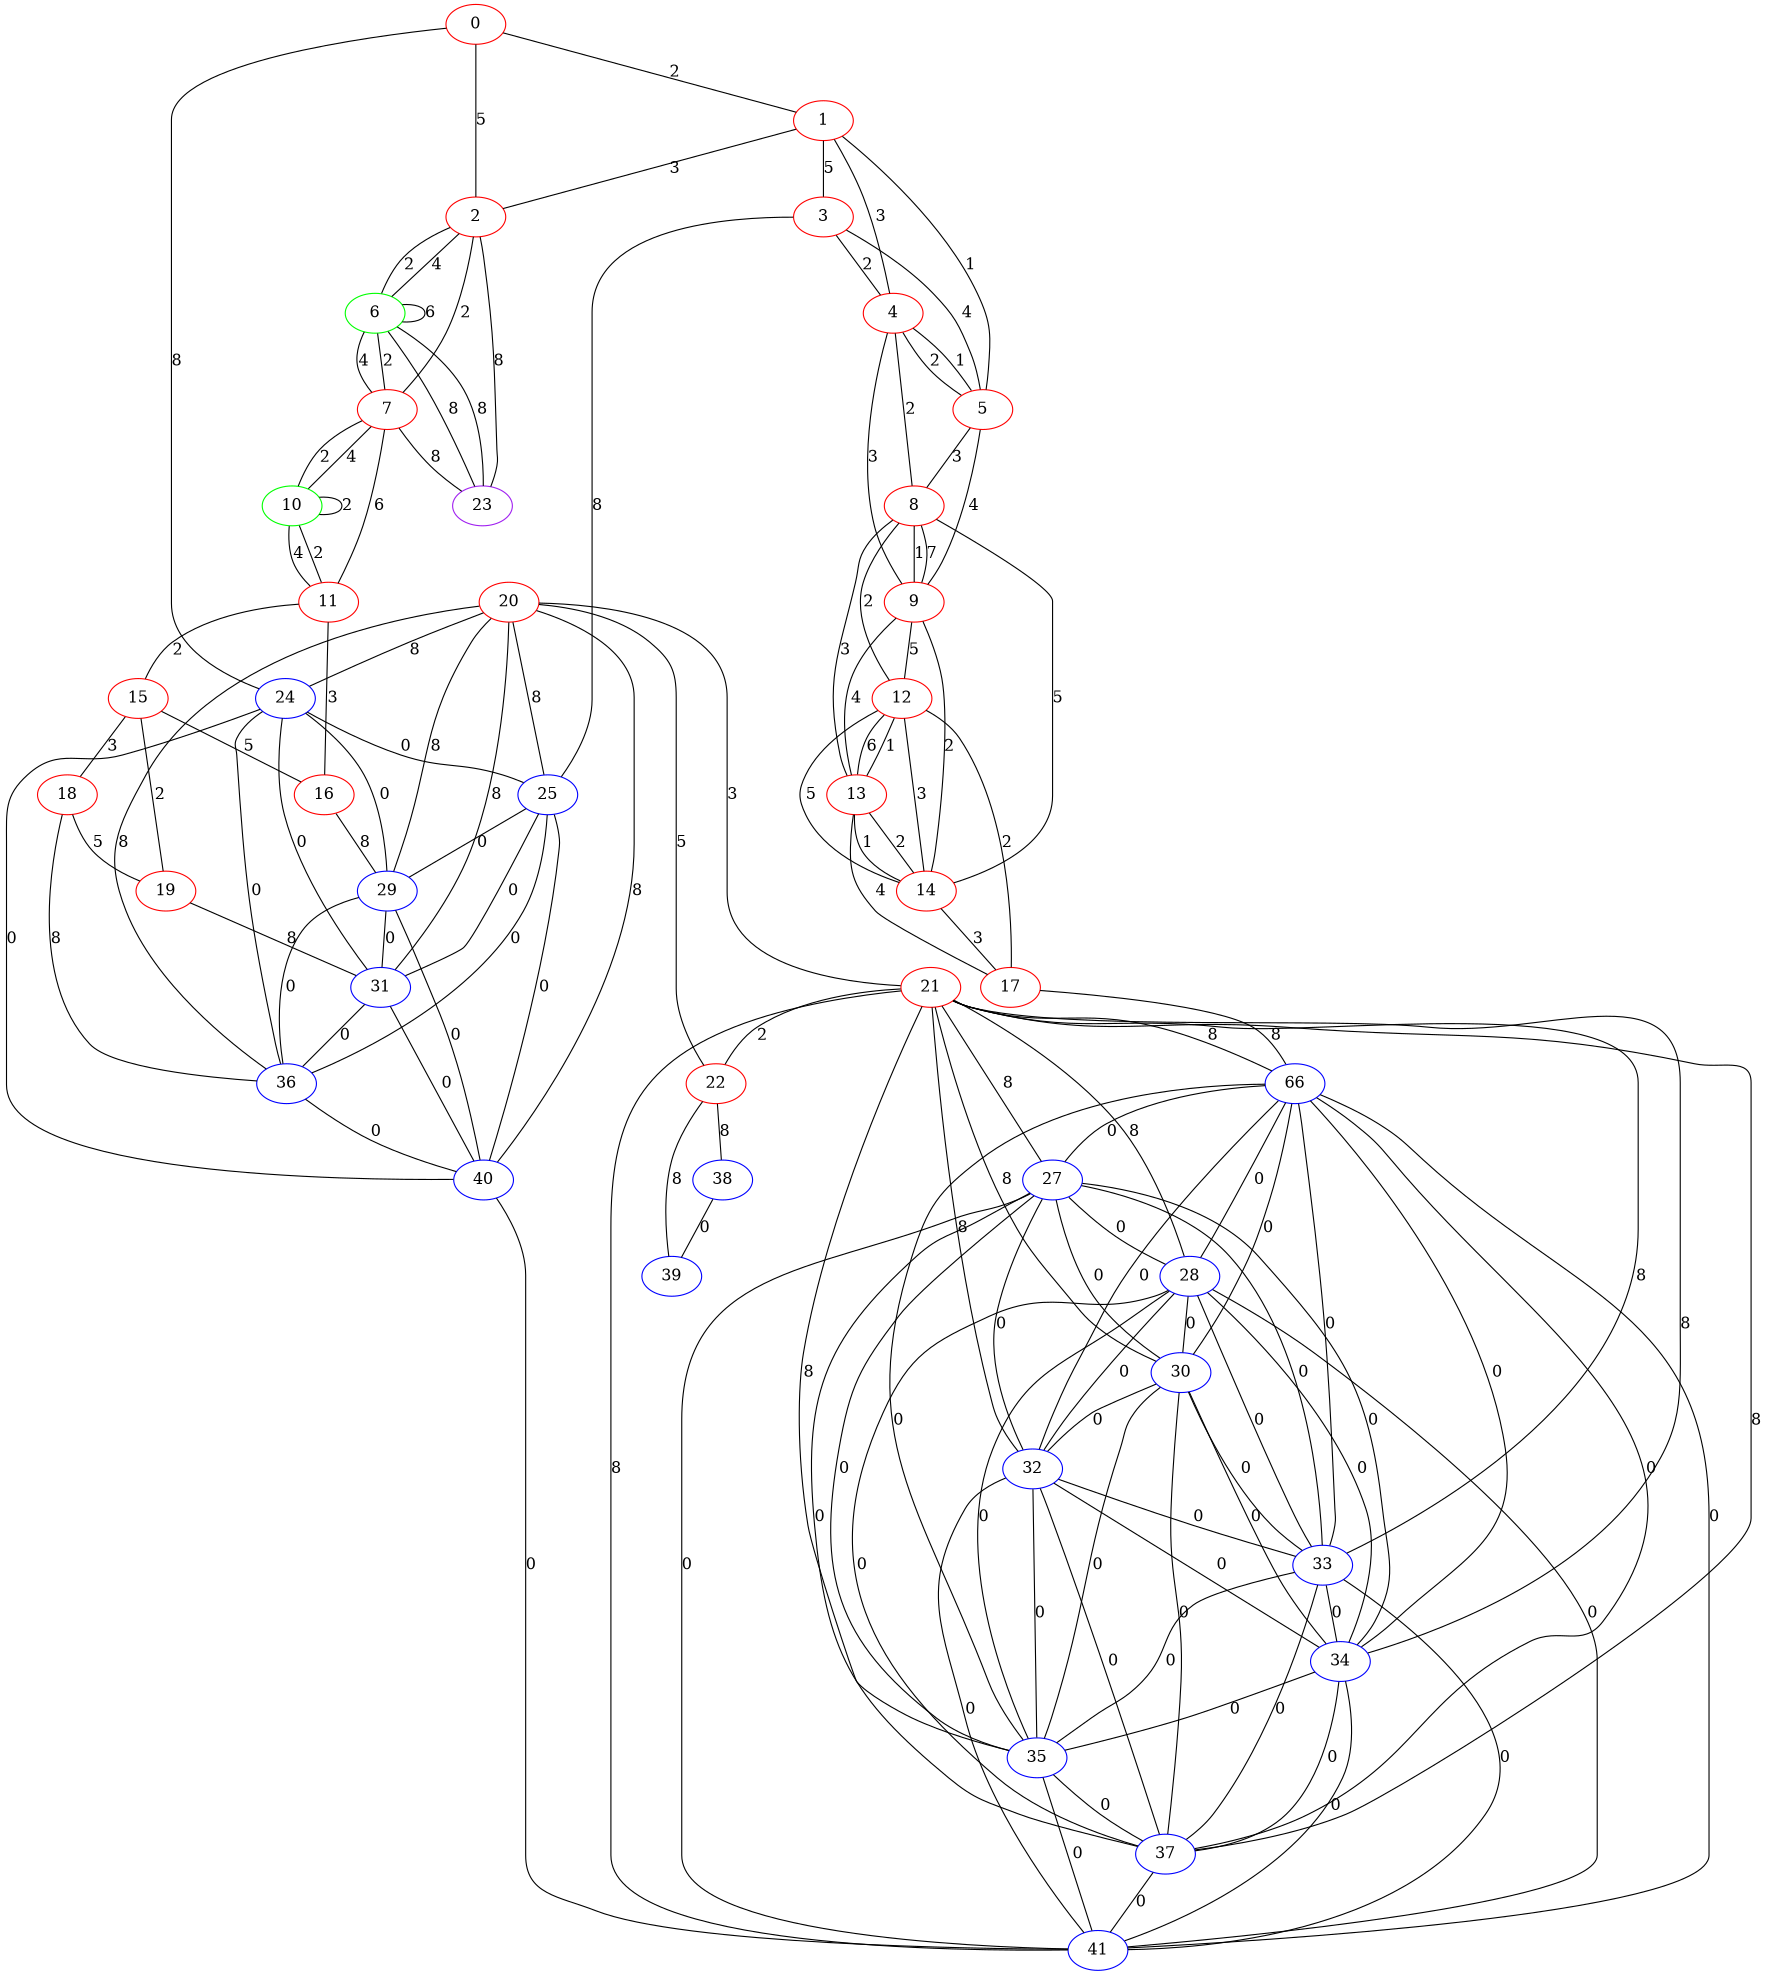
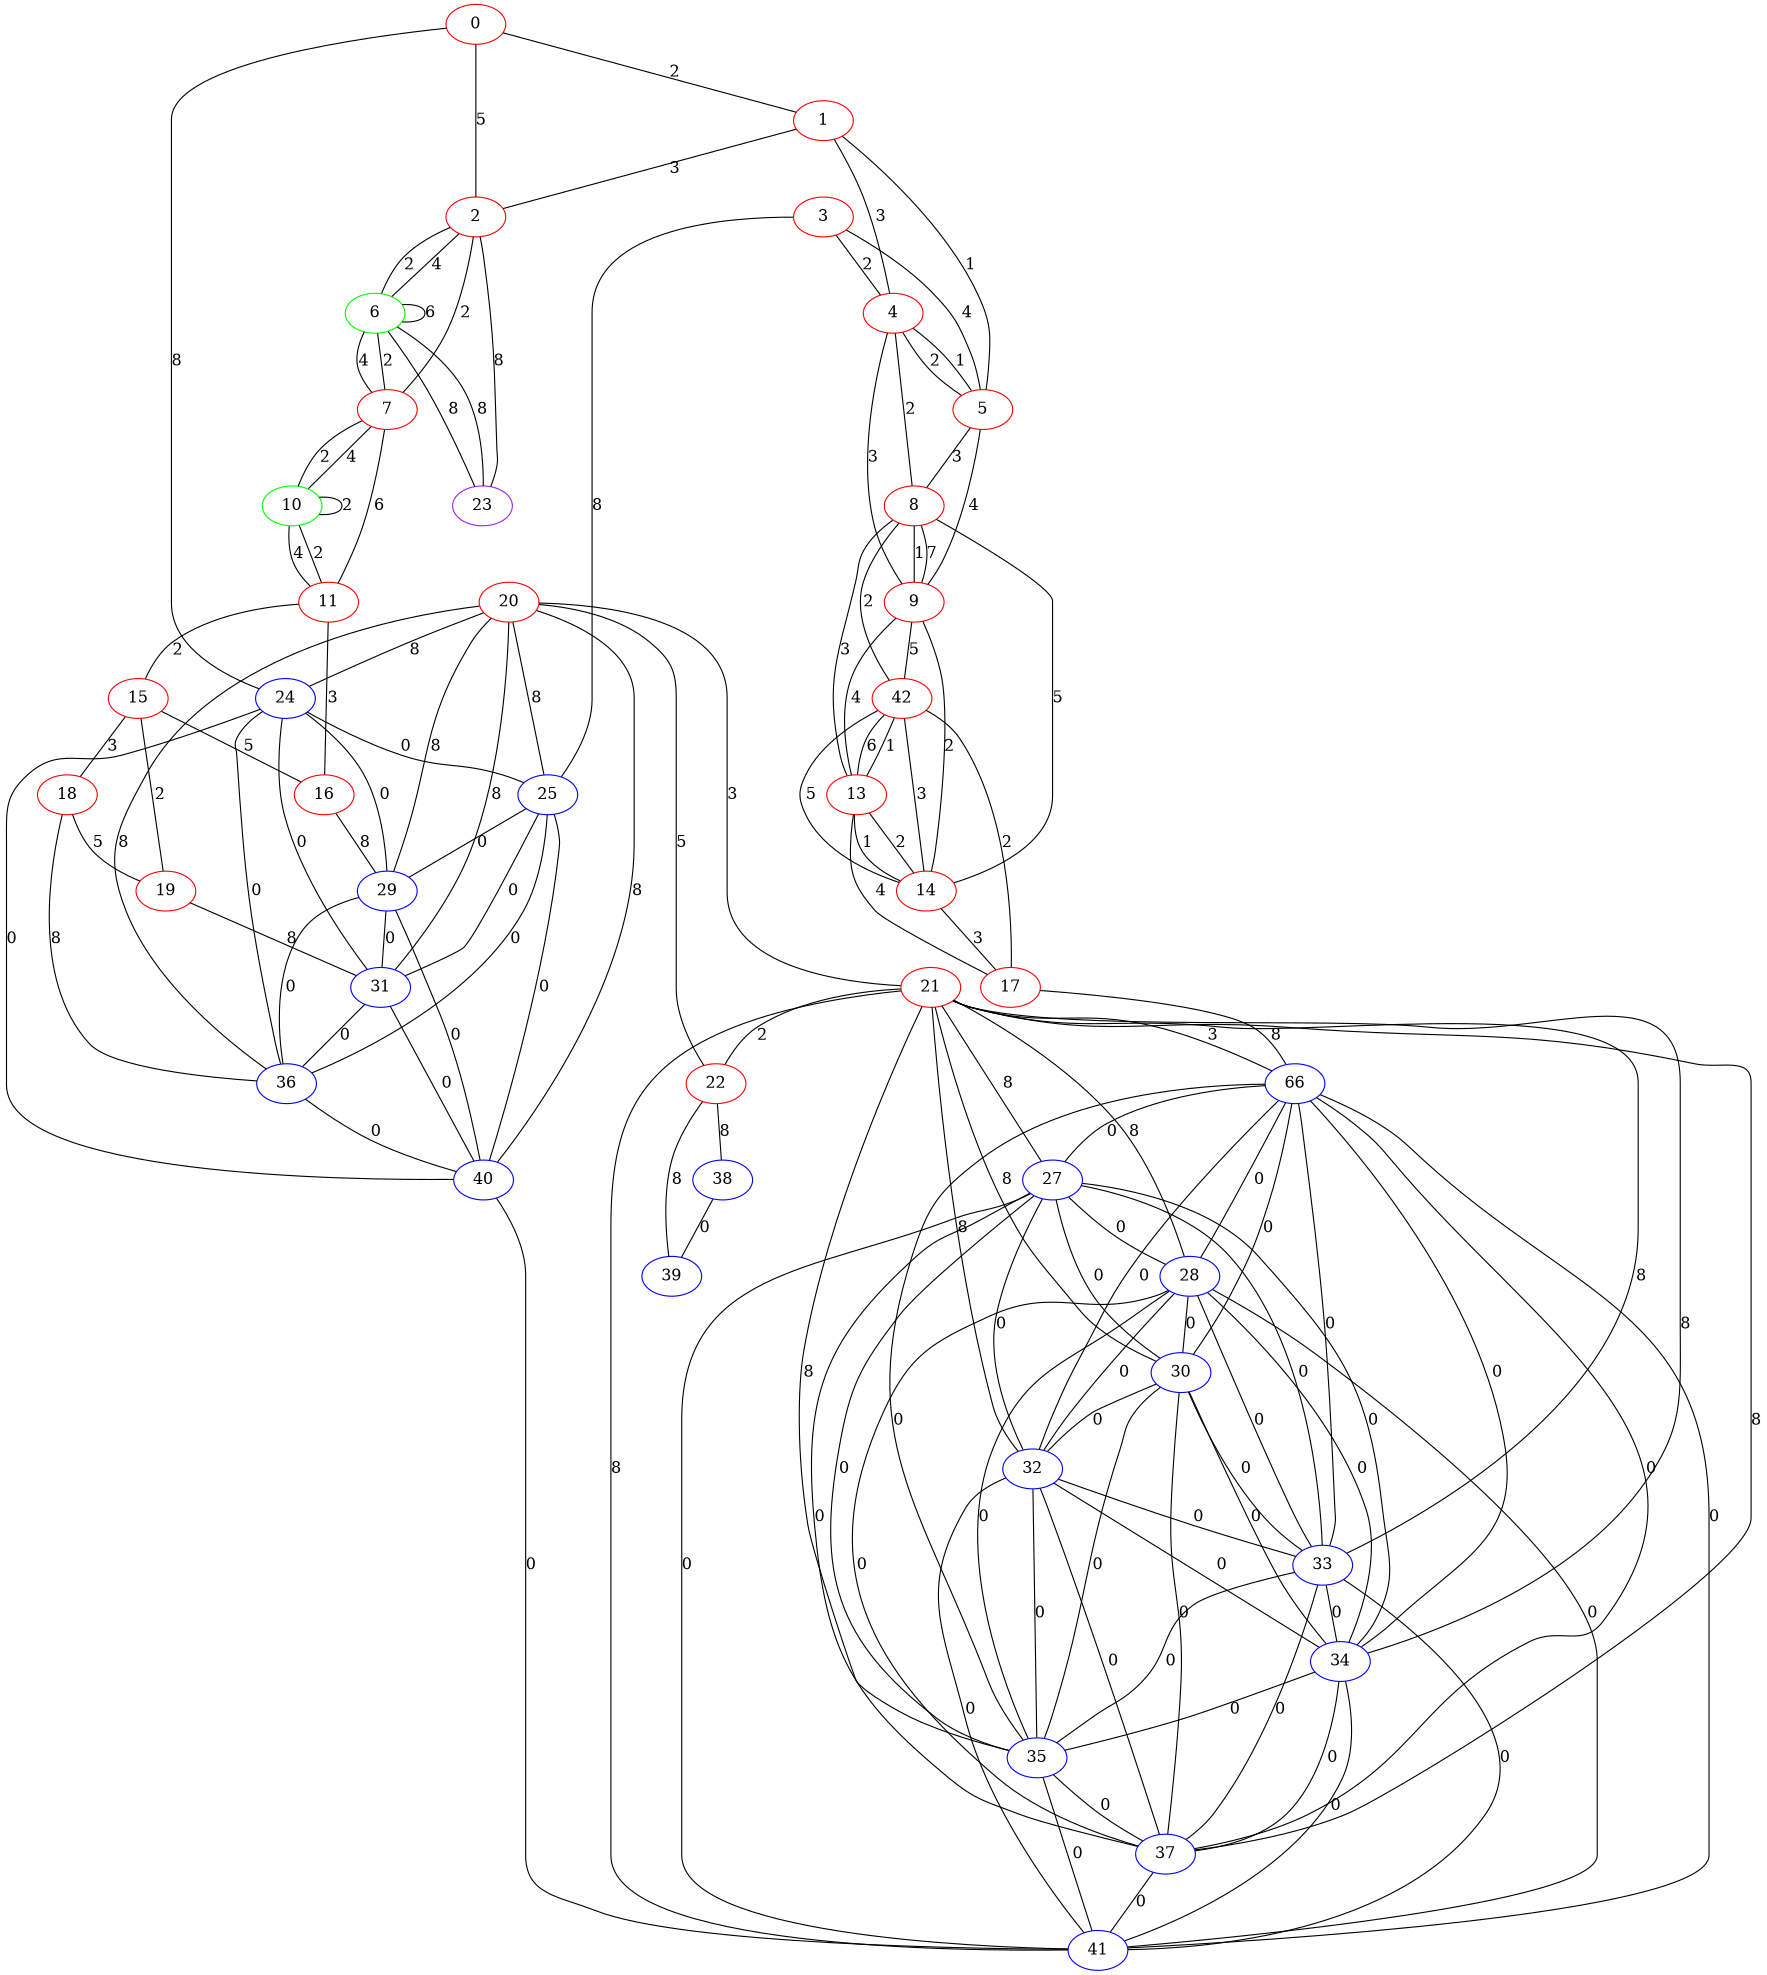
(823, 169) -> none
(427, 463) -> none
(902, 698) -> (902, 698)
(1213, 1036) -> (1213, 1036)
